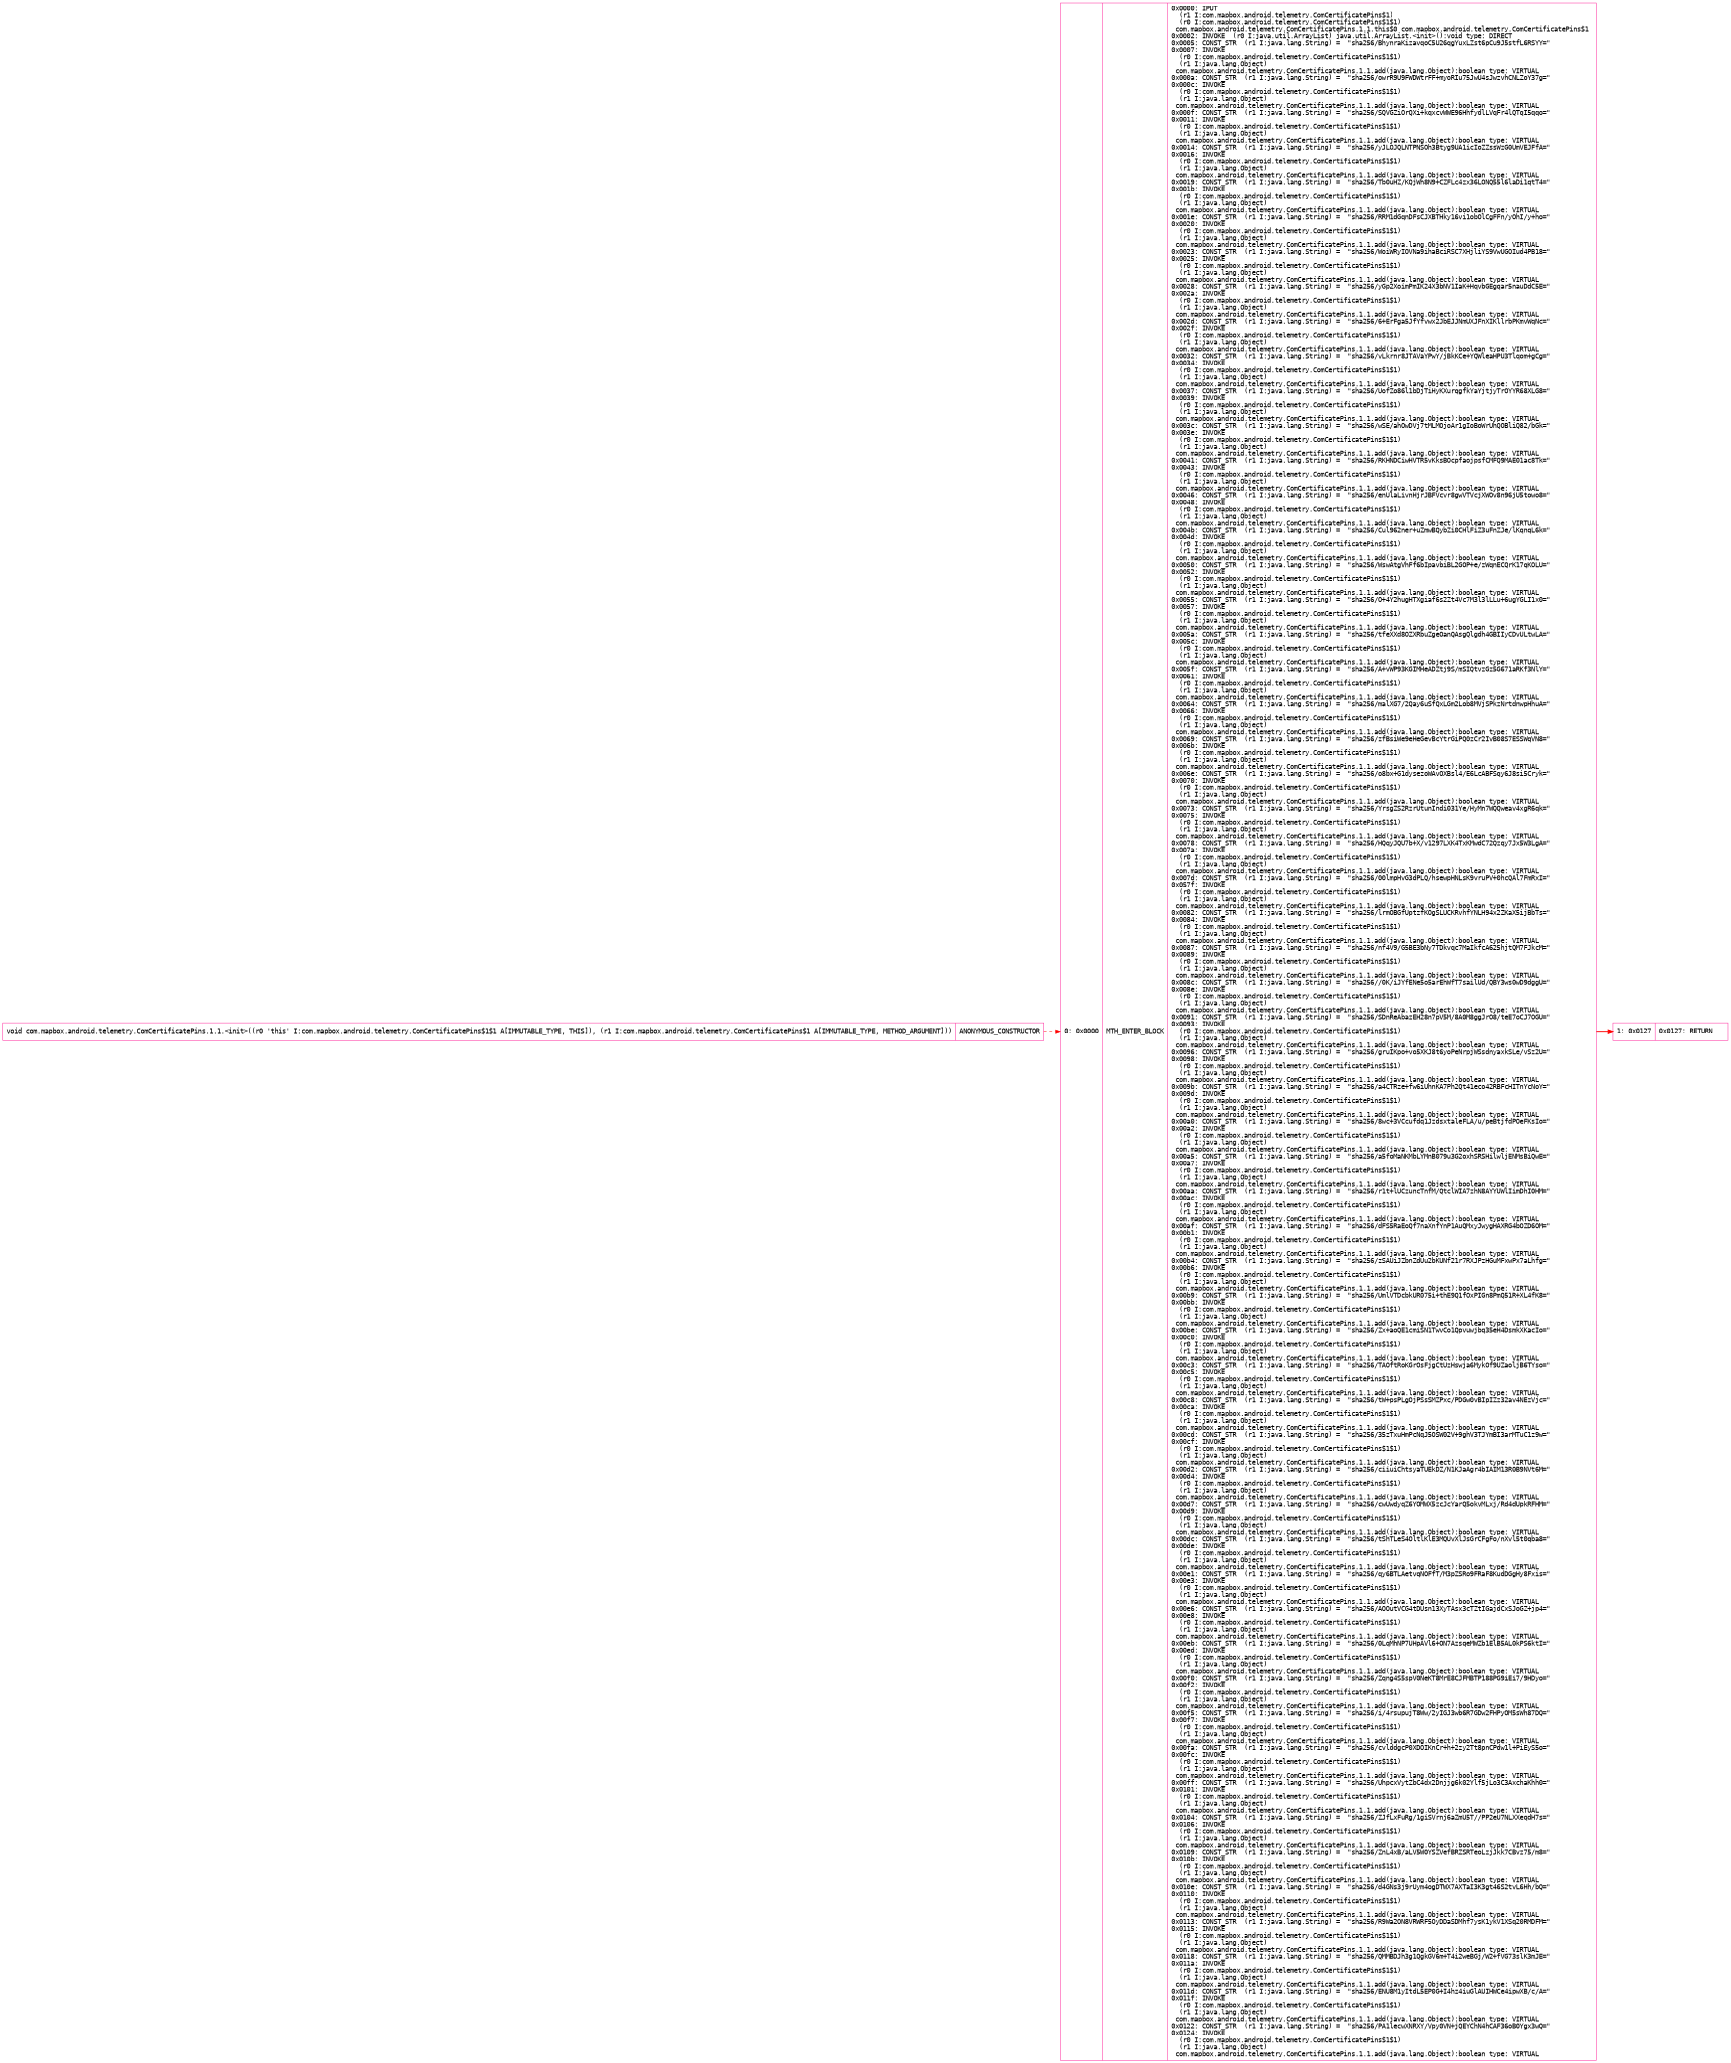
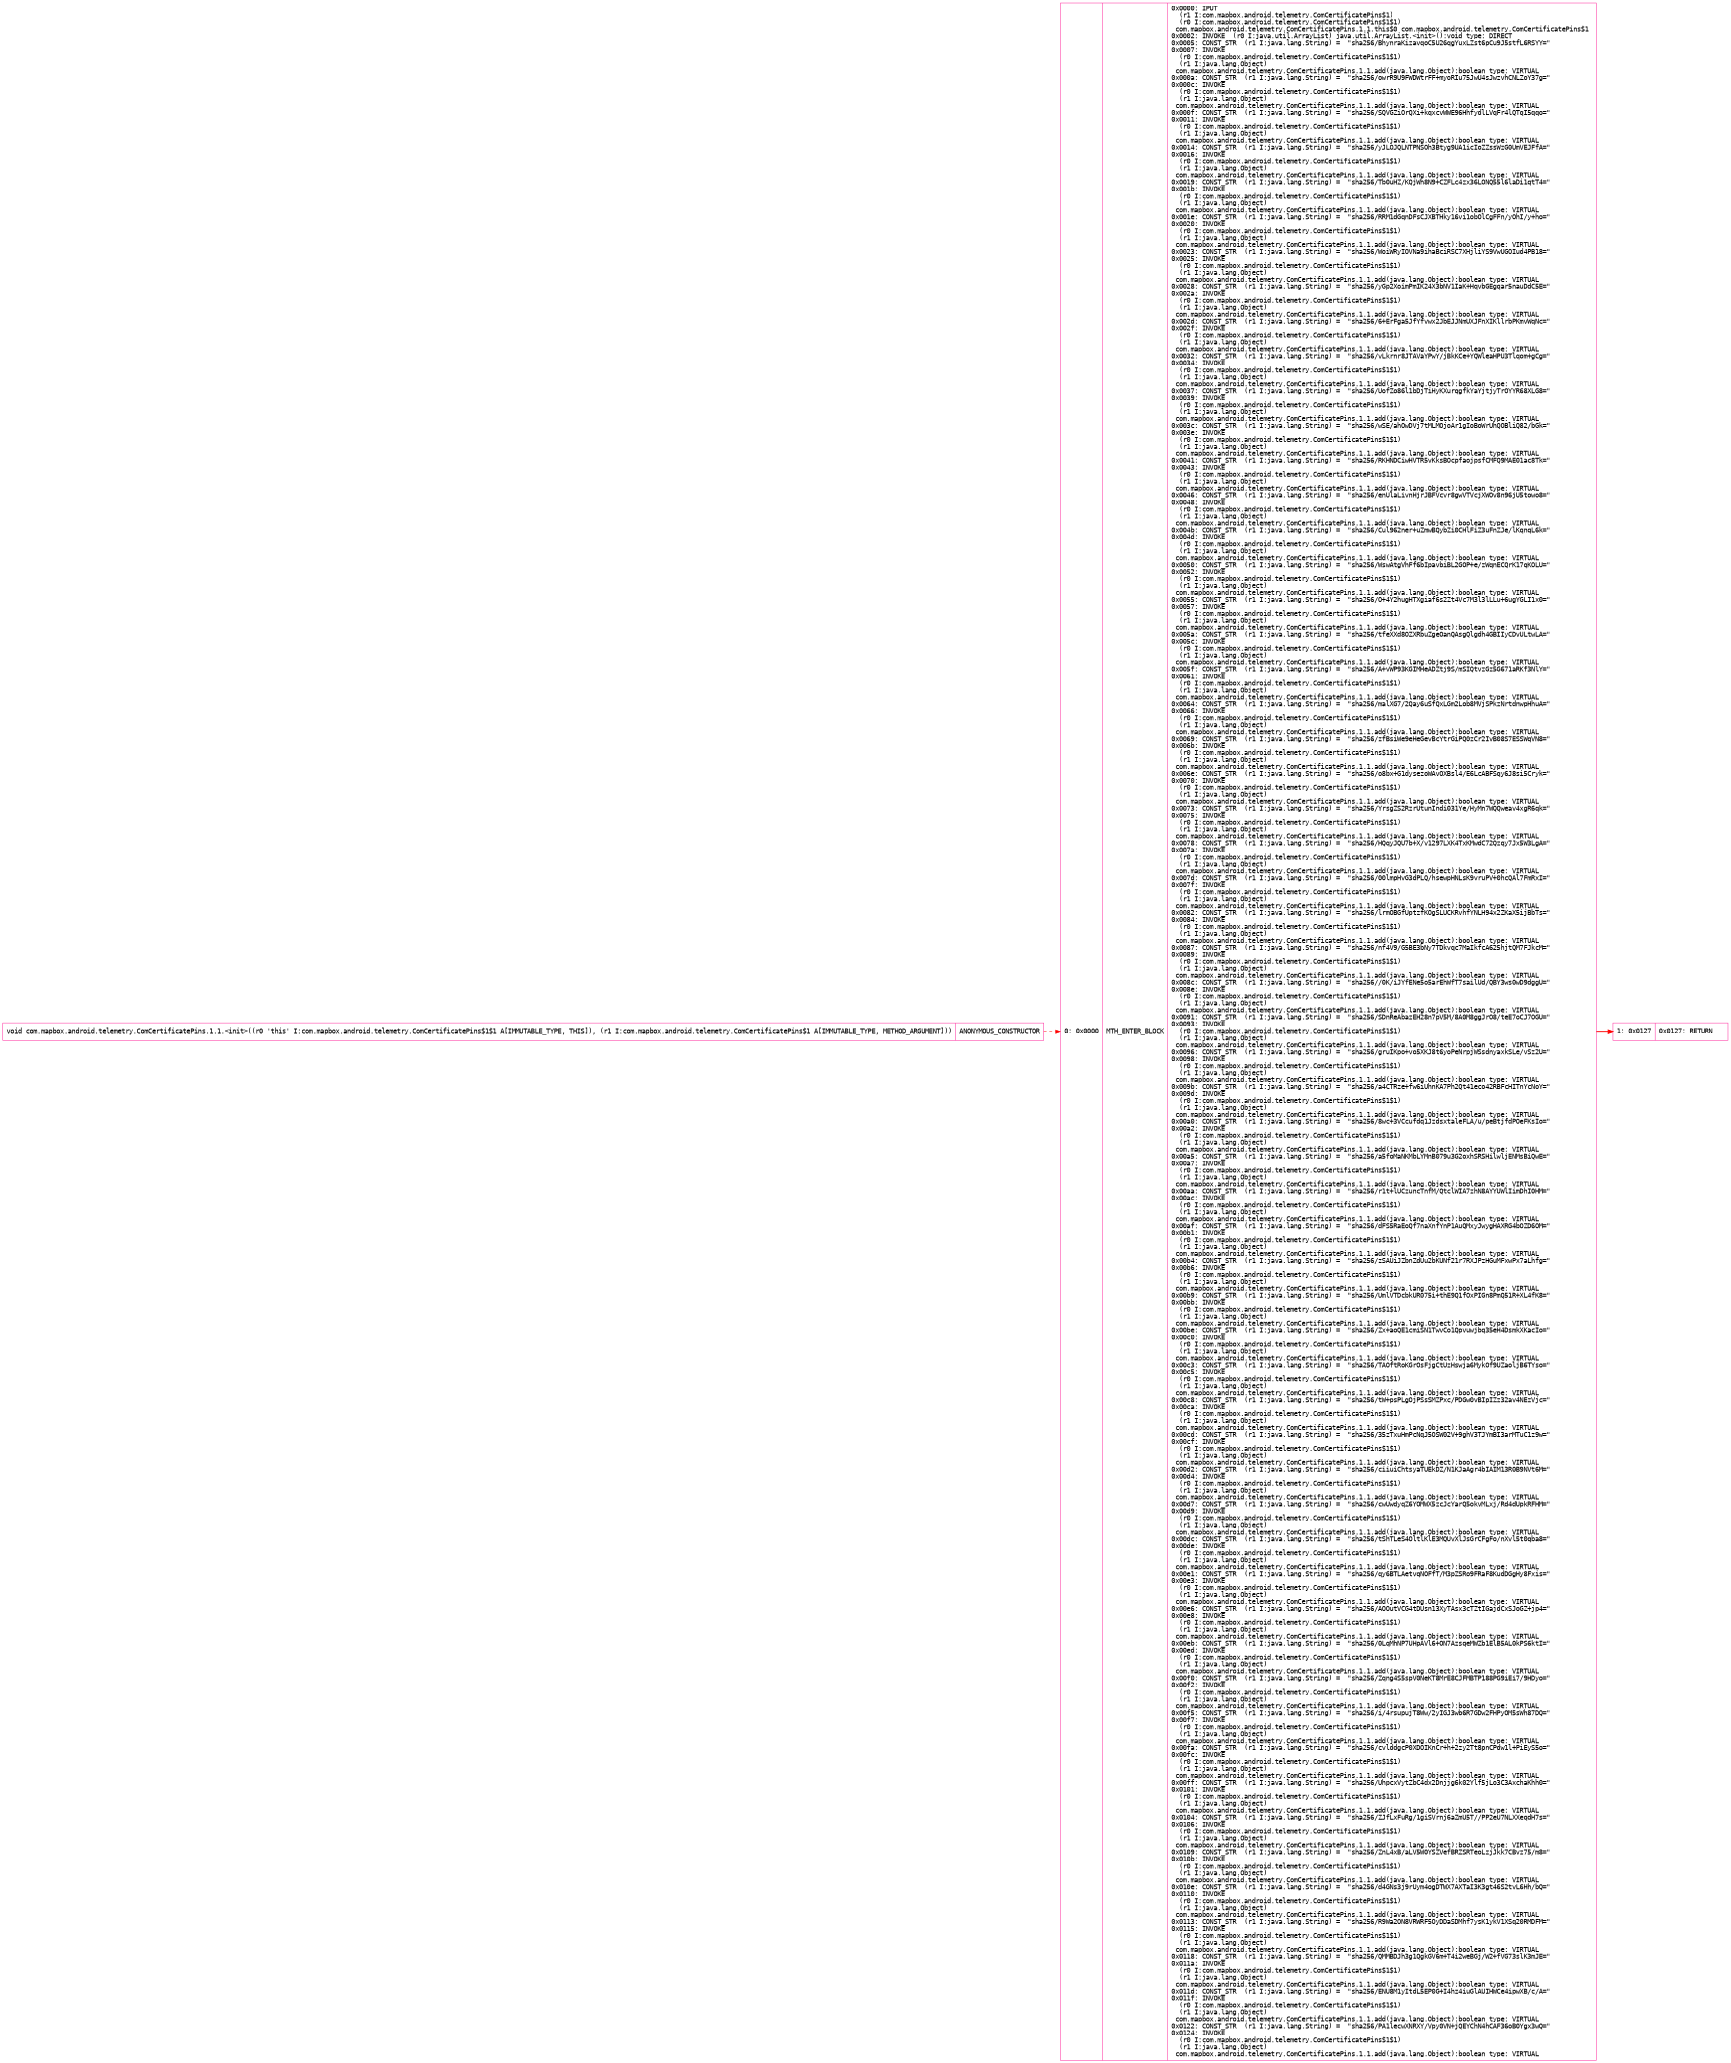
(1202, 885) -> (1202, 885)
